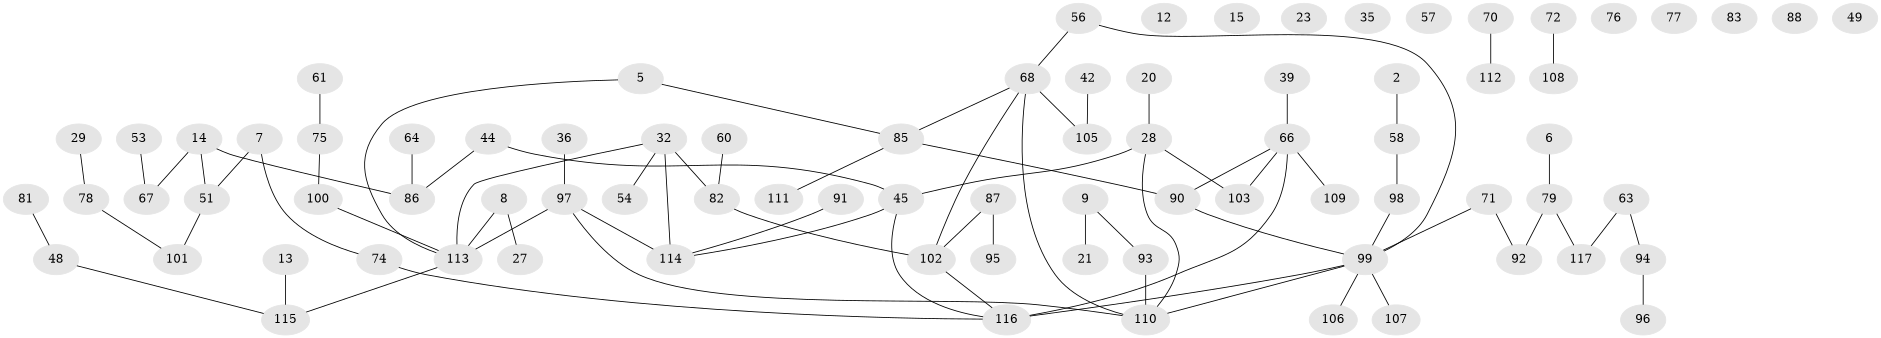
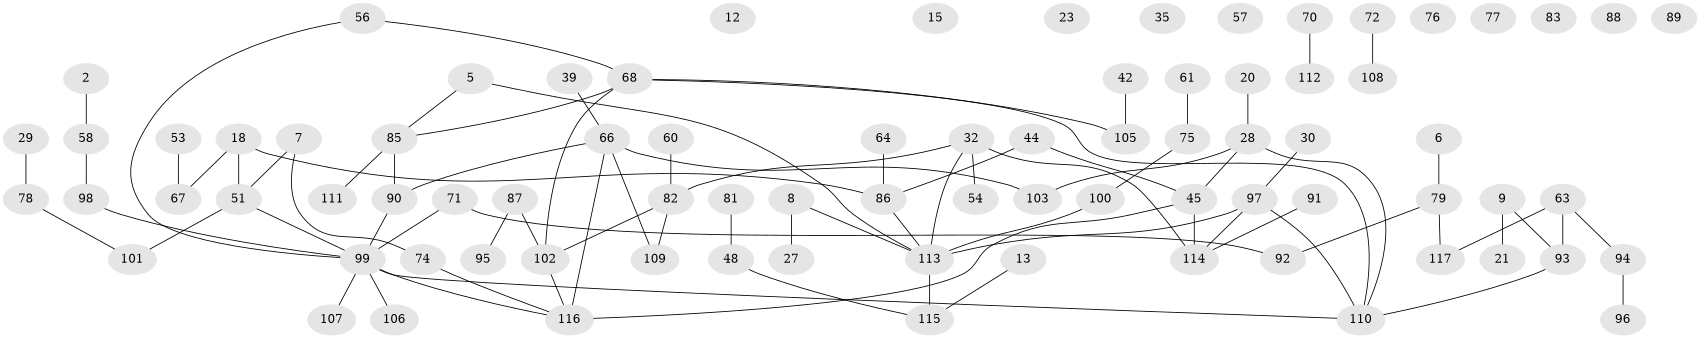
(1855, 18) -> (1674, 18)
(199, 139) -> (239, 139)
(564, 139) -> (1308, 139)
none -> (663, 227)
none -> (301, 229)
none -> (906, 229)
none -> (1563, 230)
